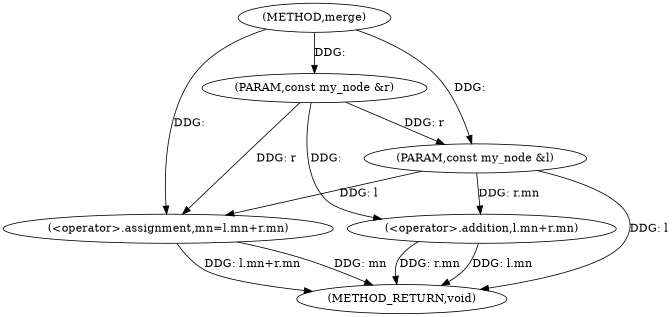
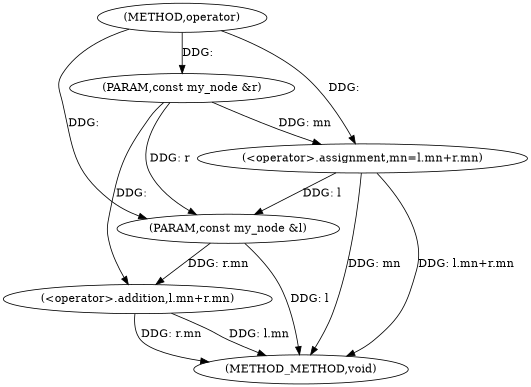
(315, 18) -> (182, 18)
(277, 158) -> (305, 123)
(328, 192) -> (299, 192)
(402, 299) -> (301, 369)
